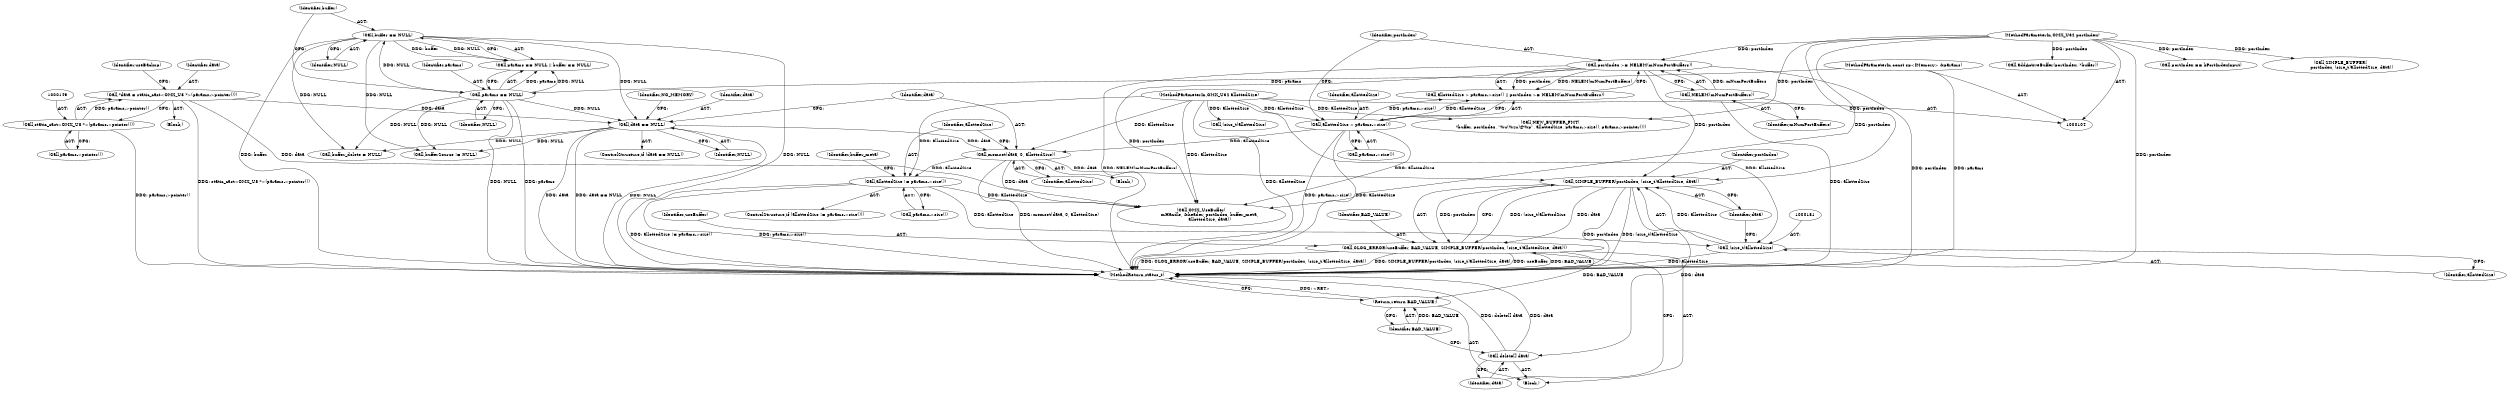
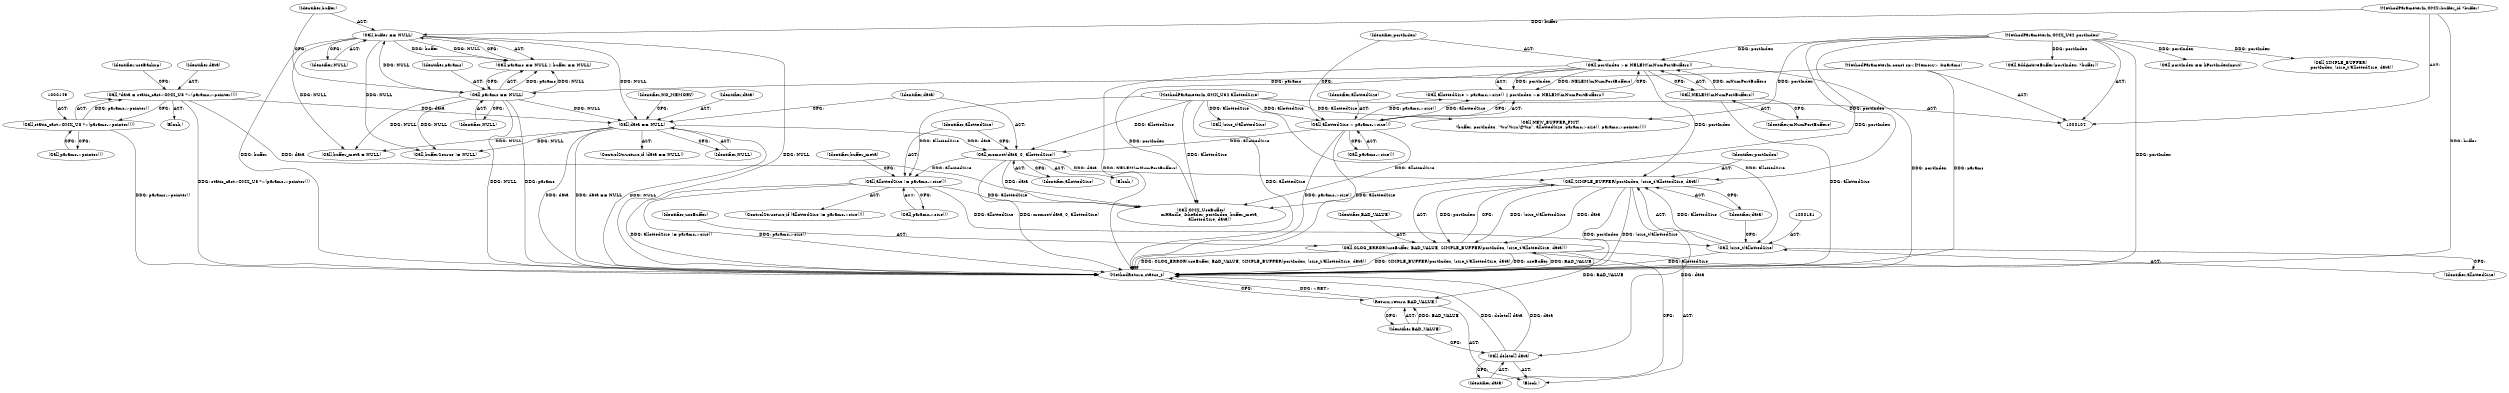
none -> (2430, 8)
(71, 141) -> (71, 141)
(351, 155) -> (351, 155)
